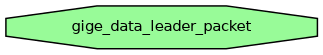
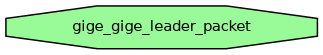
(162, 27) -> (162, 27)
